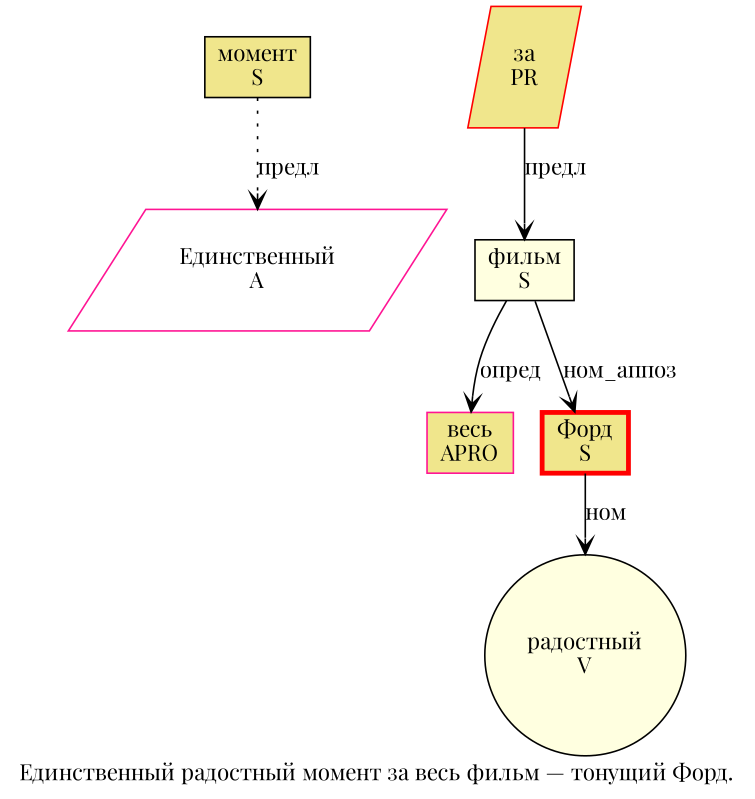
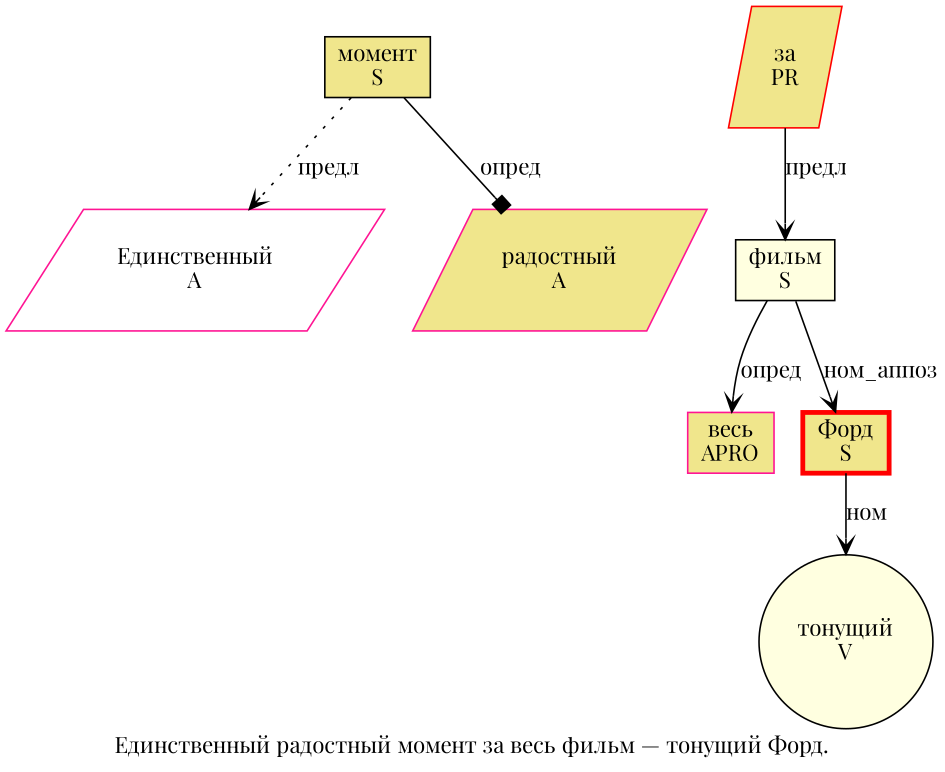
none -> (560, 270)
(585, 655) -> (846, 642)
